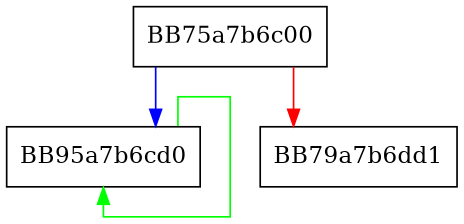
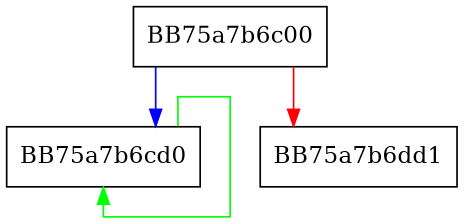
(103, 157) -> (103, 157)
(359, 157) -> (359, 157)
